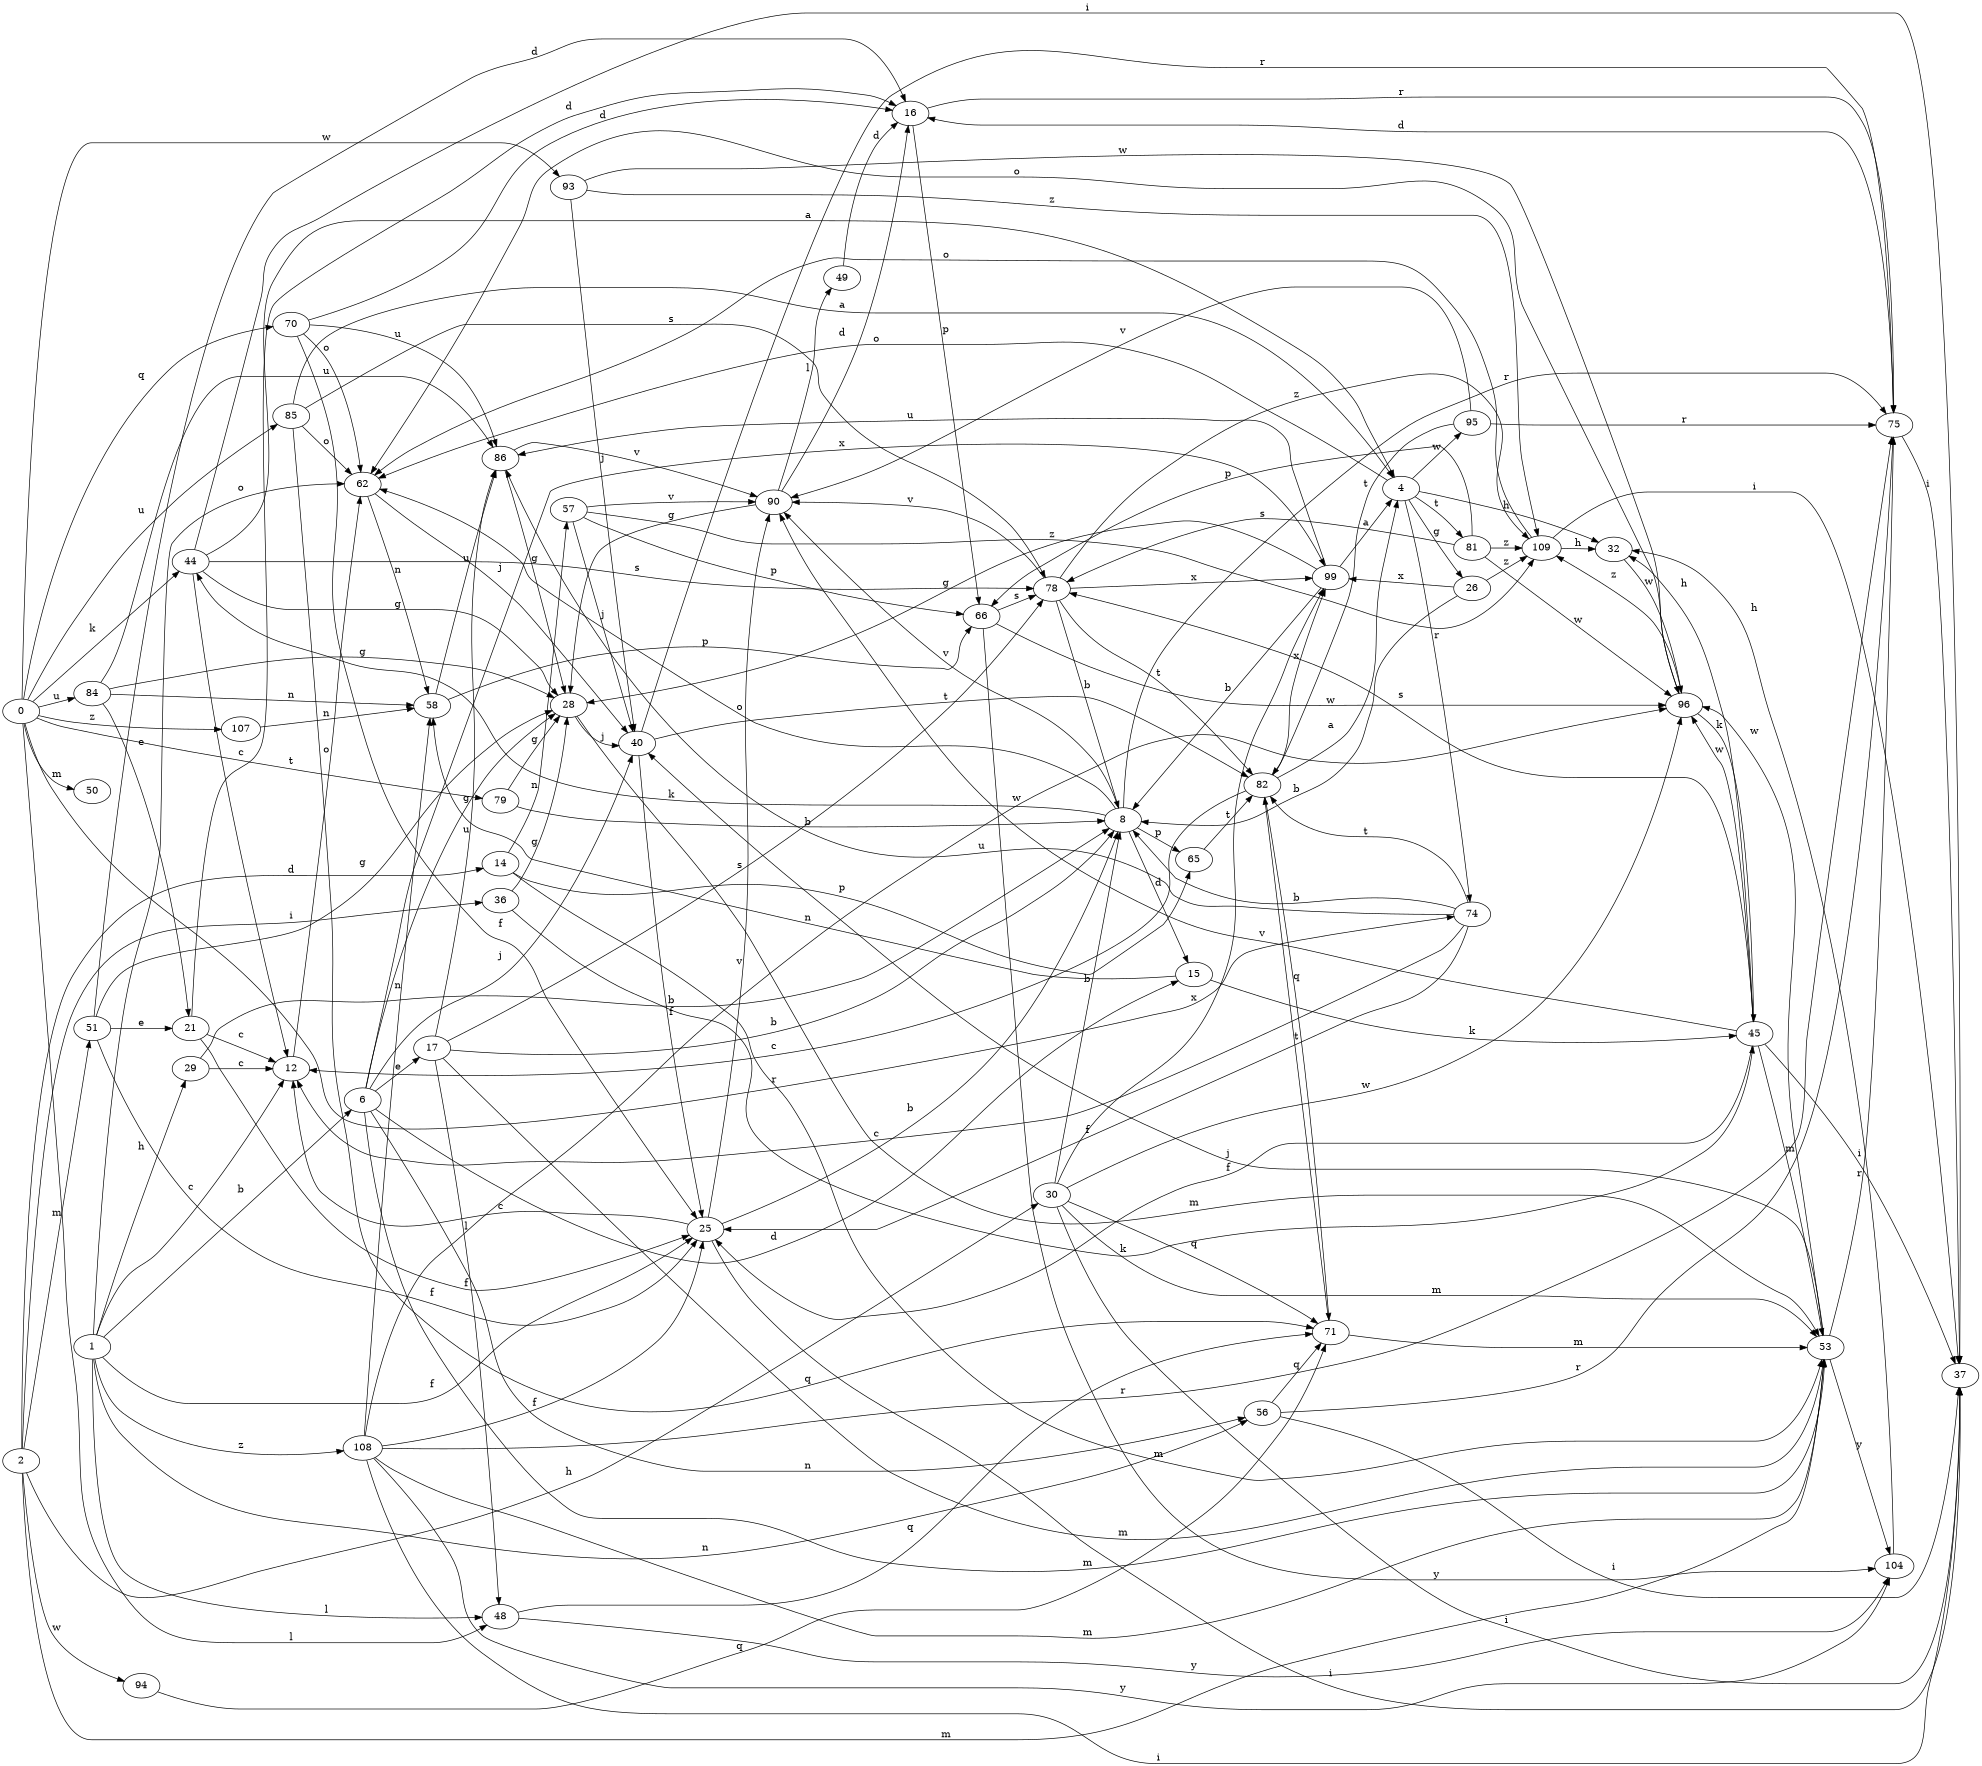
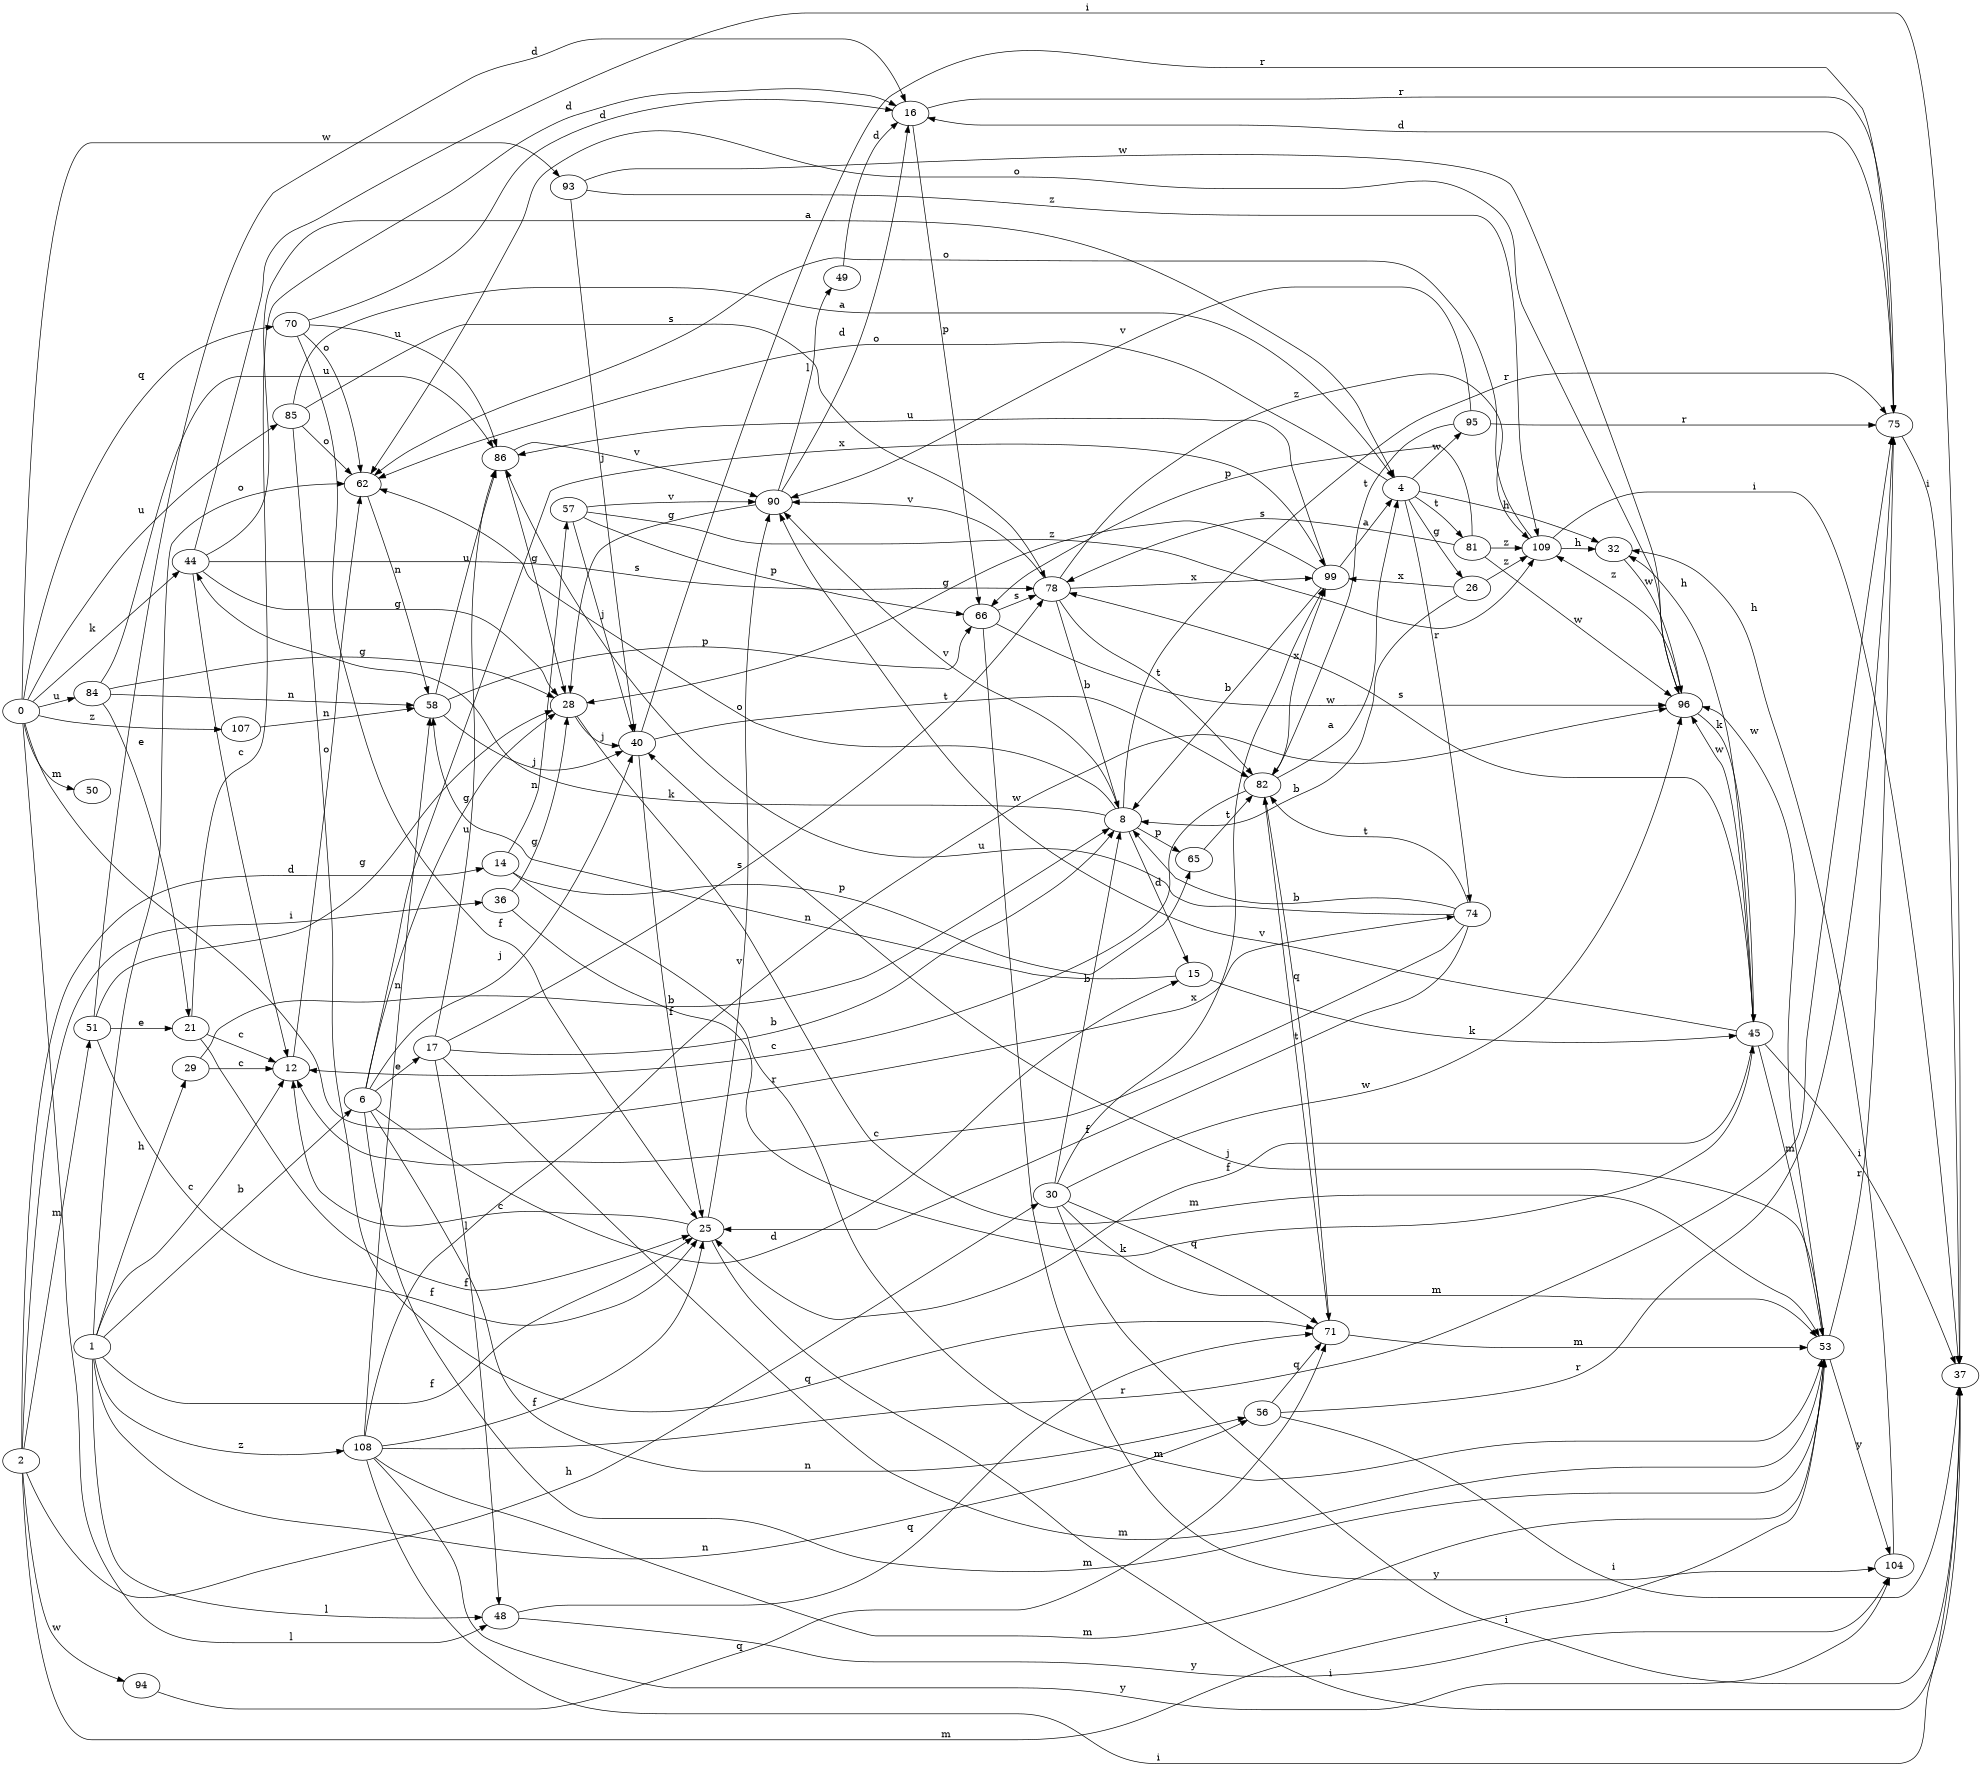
(505, 592) -> (533, 768)
(500, 801) -> none
(968, 1081) -> none
